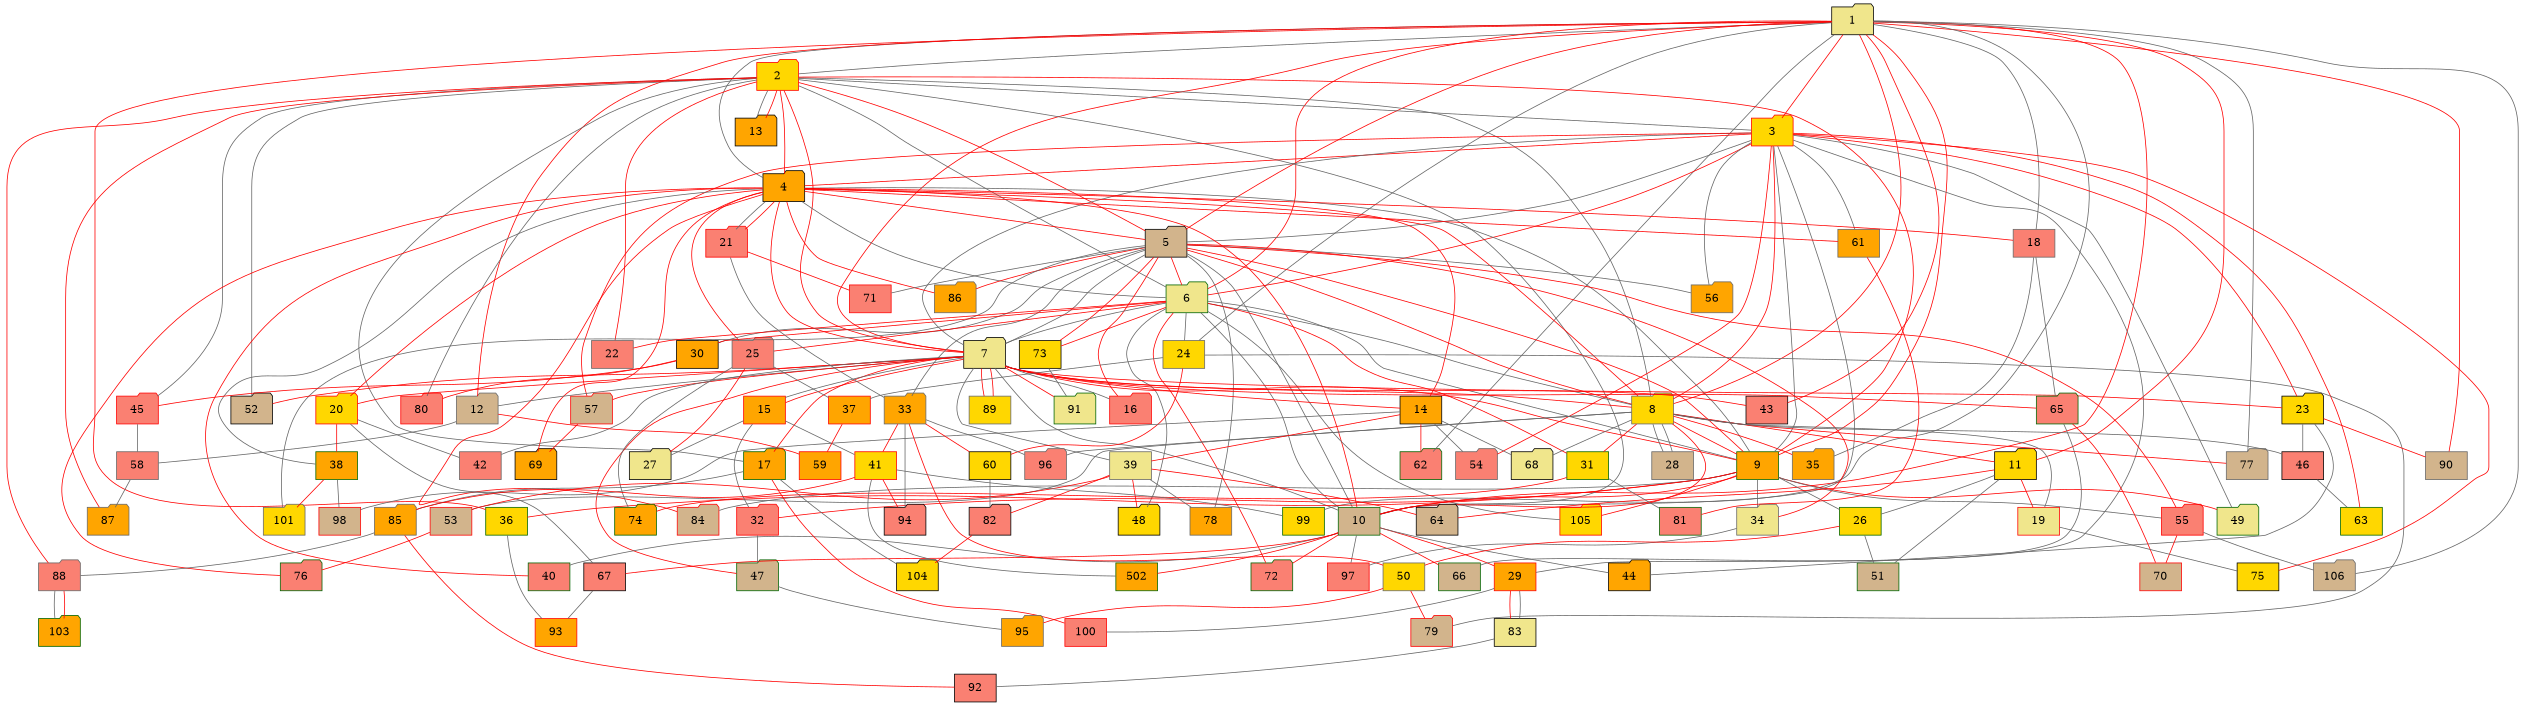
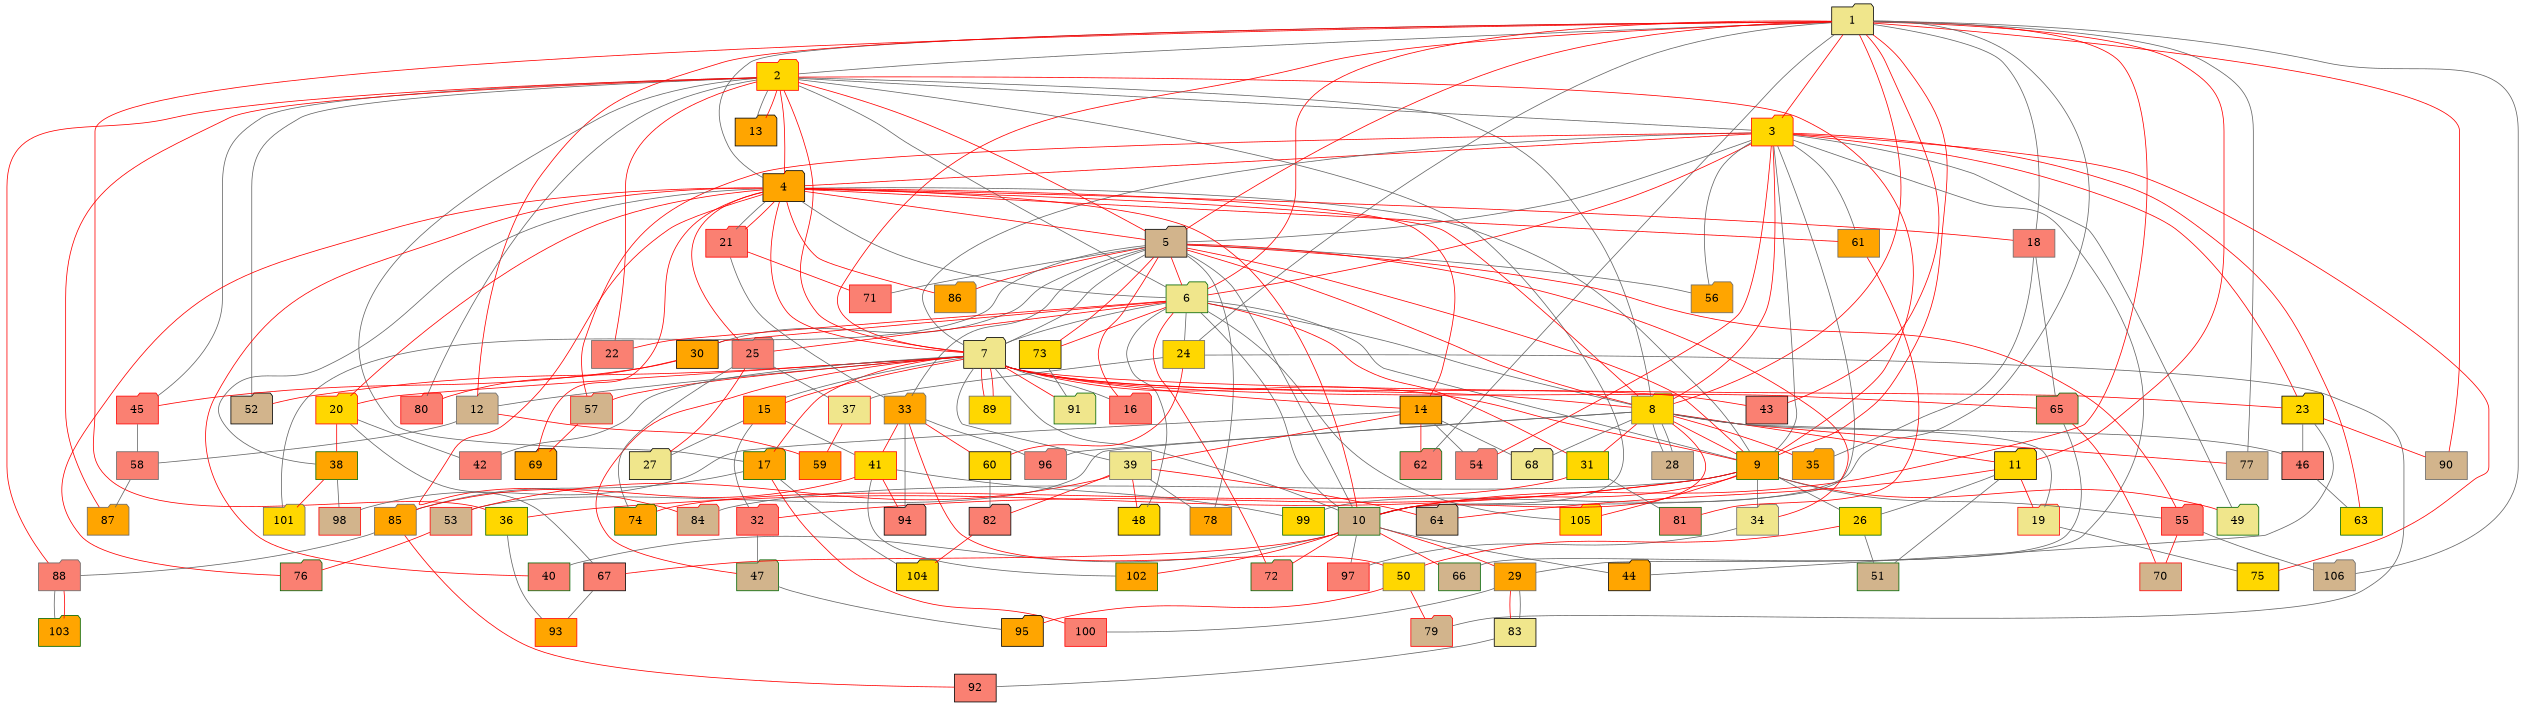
(849, 410) -> (849, 410)
(2247, 466) -> (2247, 466)
(2039, 521) -> (2039, 521)
(1137, 577) -> (1137, 577)
(1515, 577) -> (1515, 577)
(1022, 632) -> (1022, 632)
